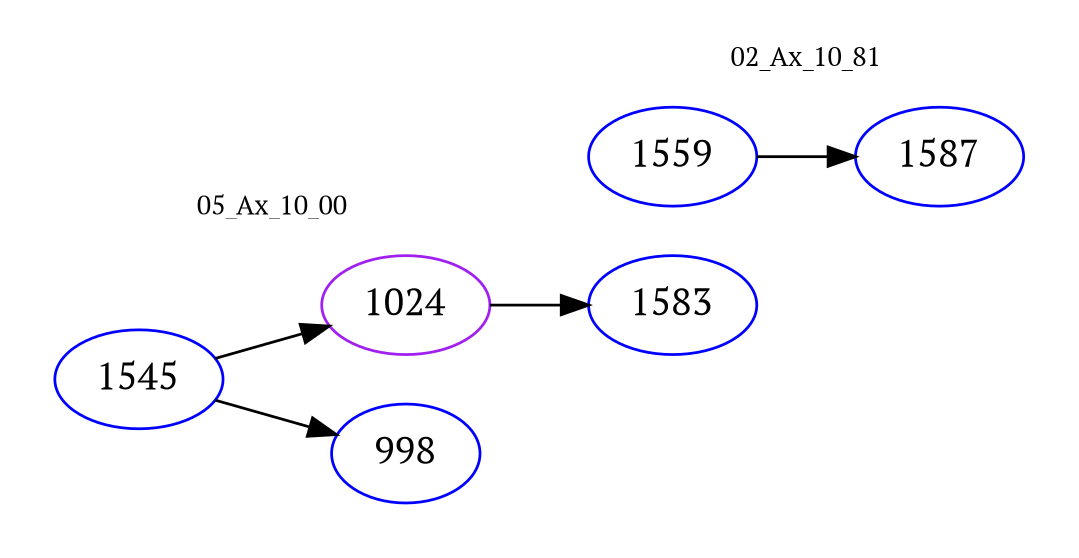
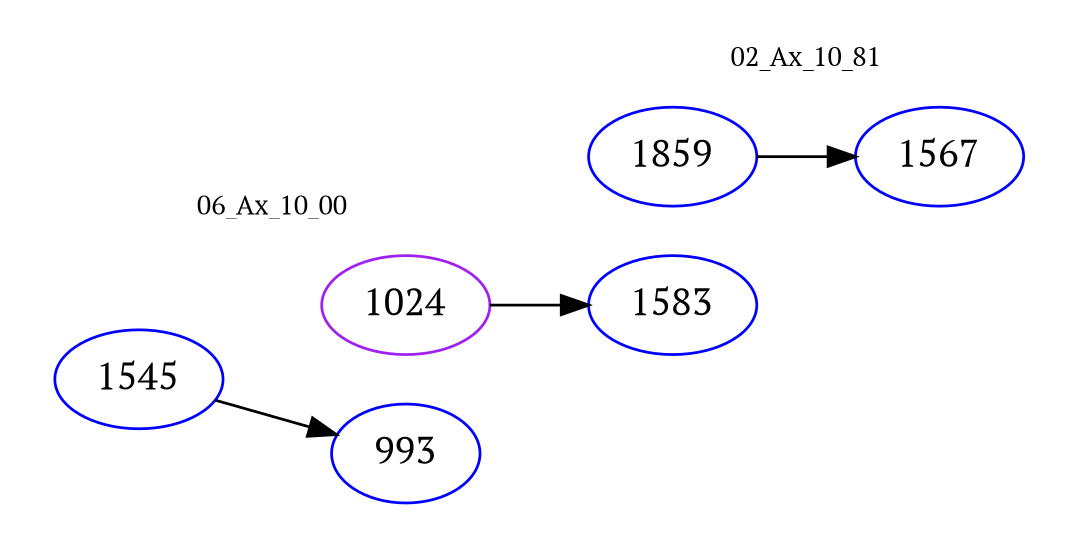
(673, 157) -> (673, 157)
(940, 157) -> (940, 157)
(272, 208) -> (272, 208)
(259, 346) -> none
(406, 454) -> (406, 454)
